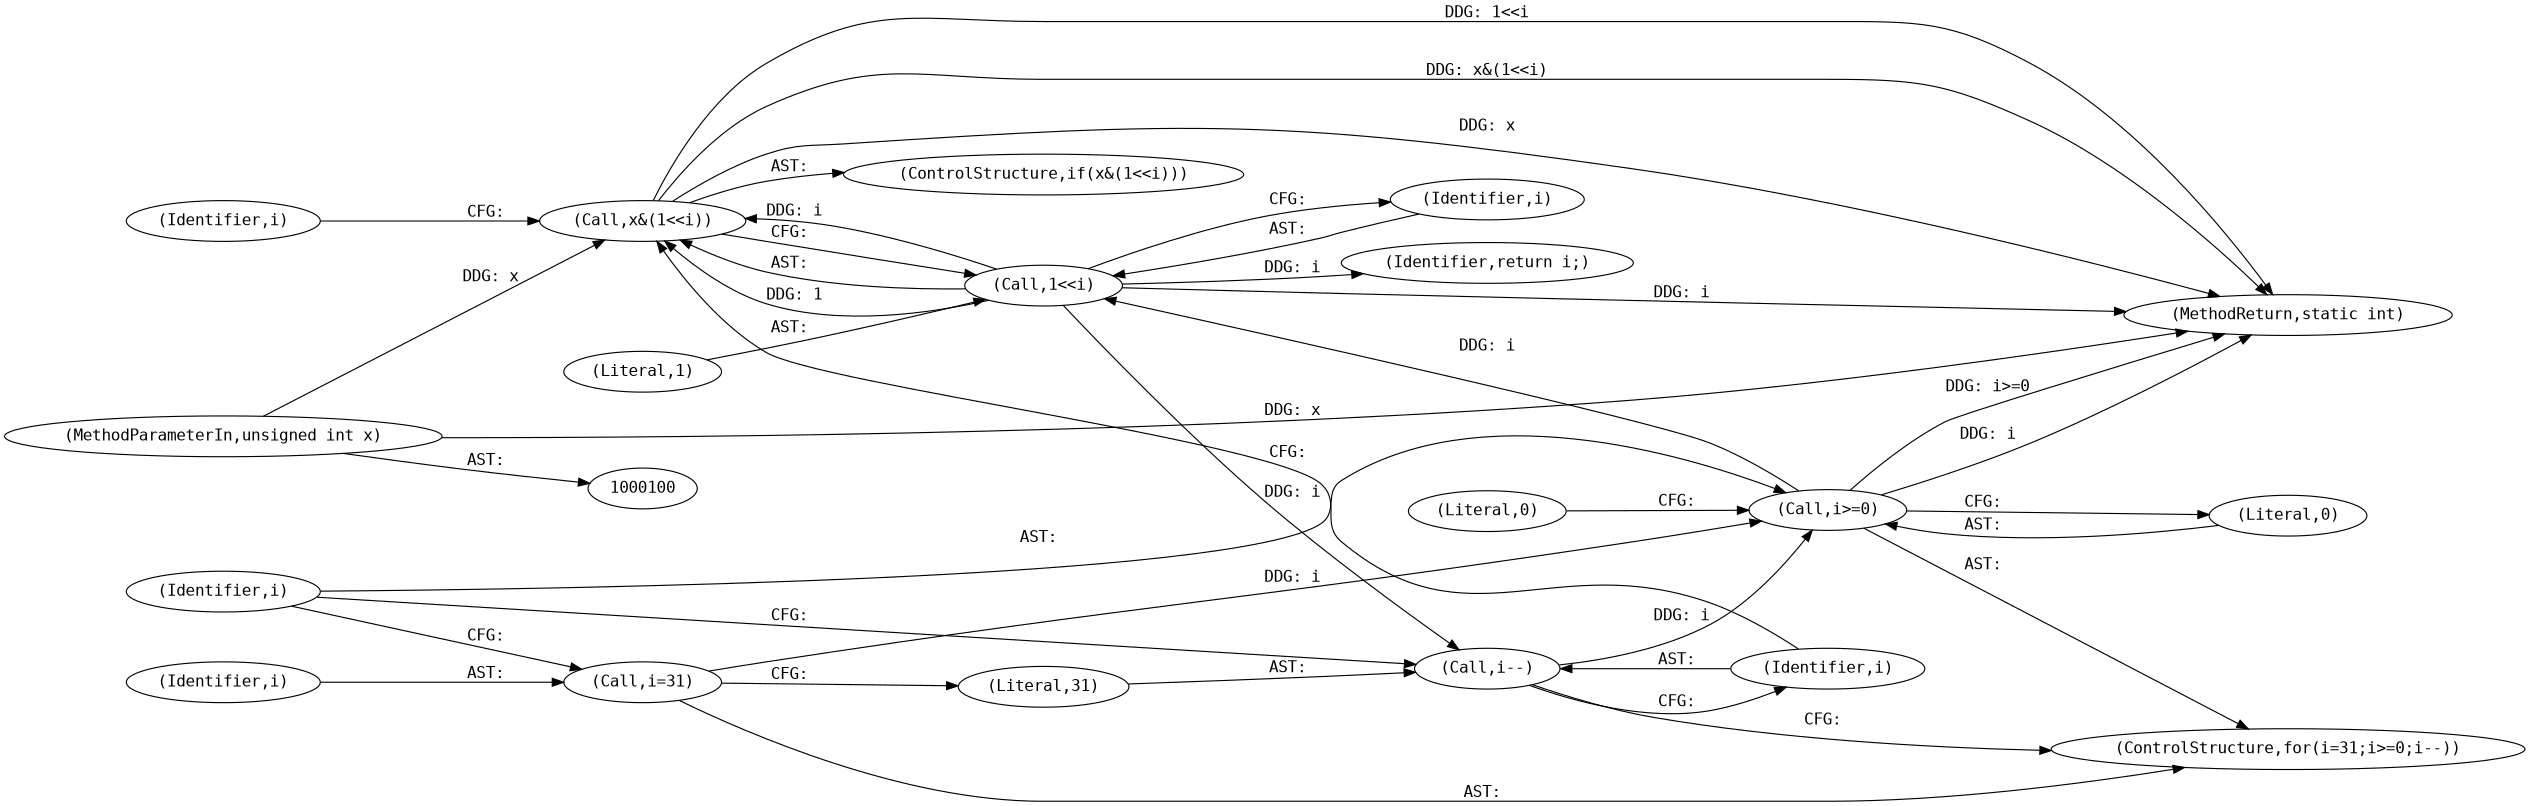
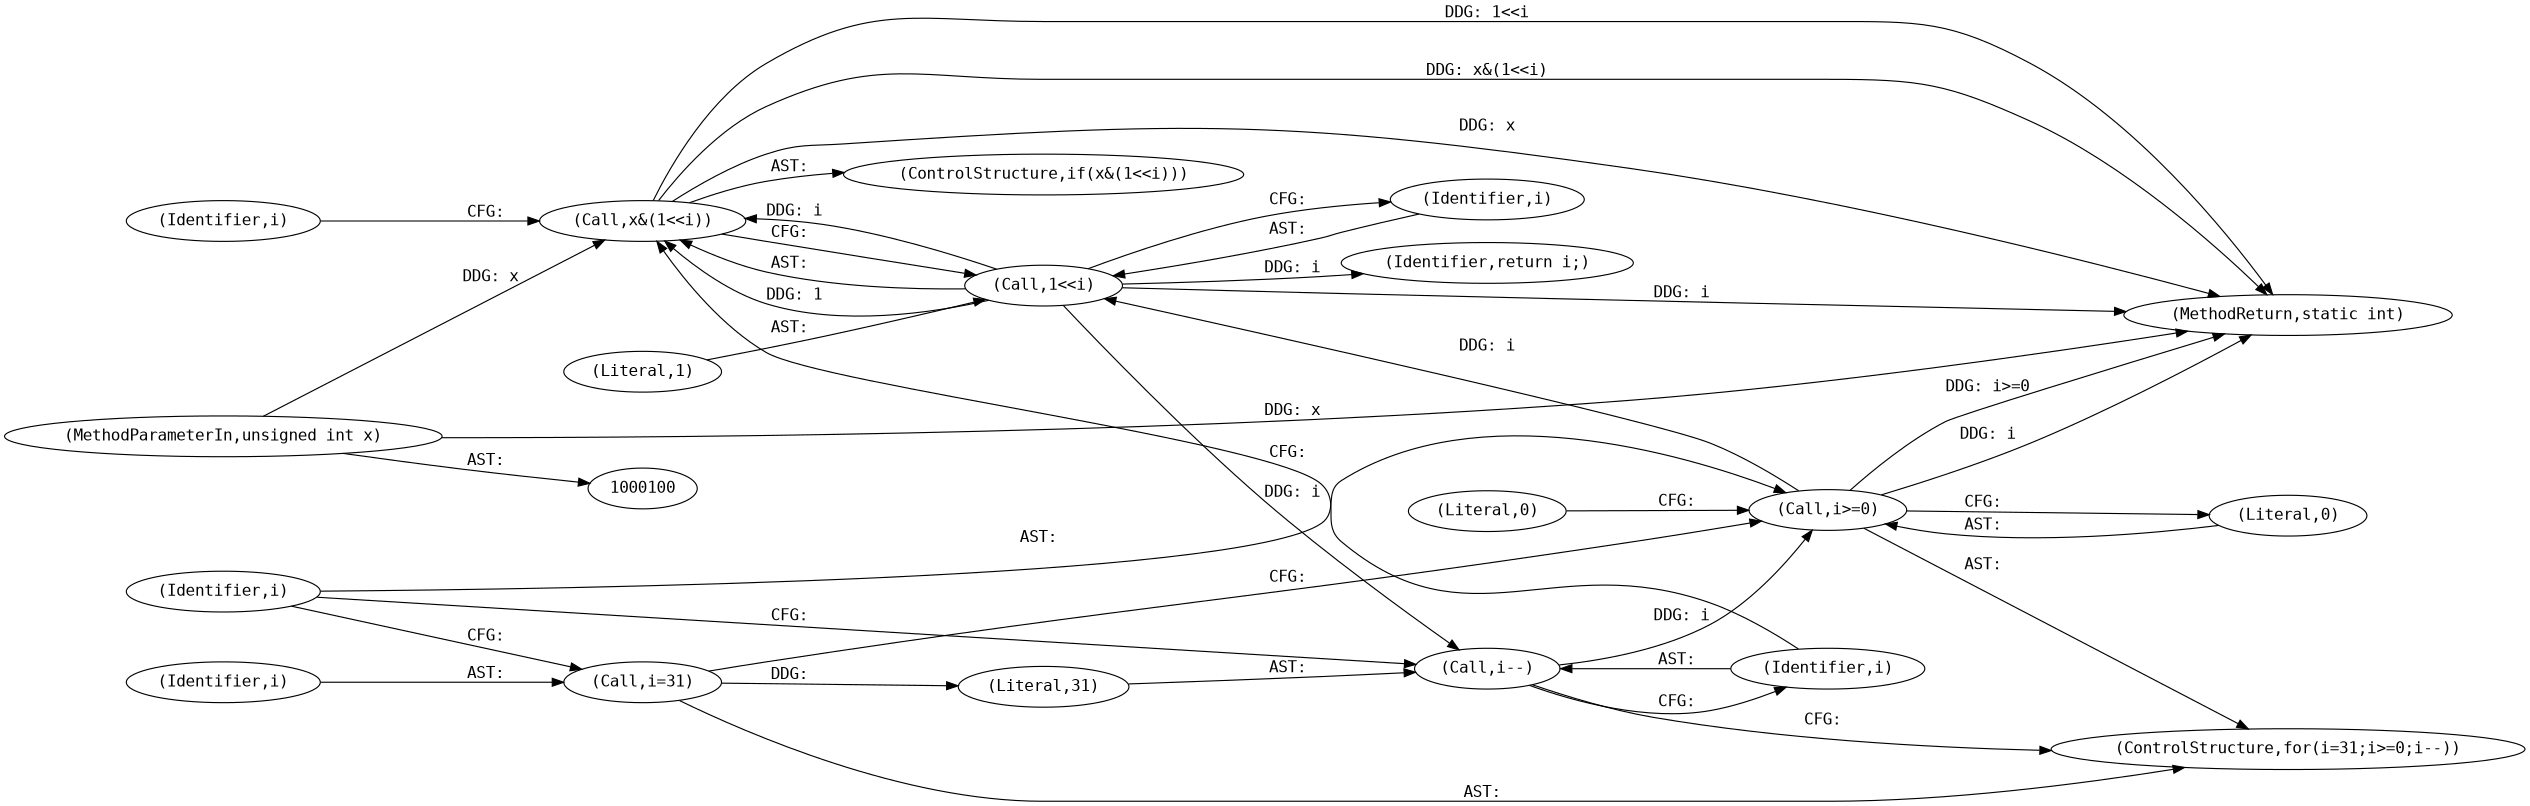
(1293, 577) -> (1293, 577)
(795, 675) -> (795, 675)
